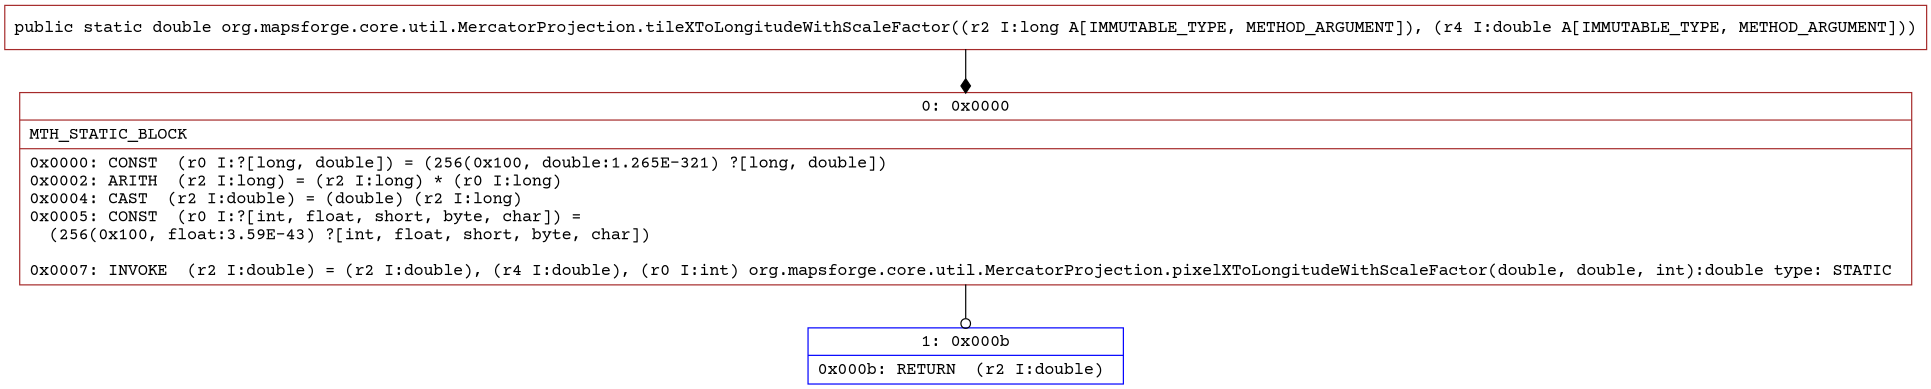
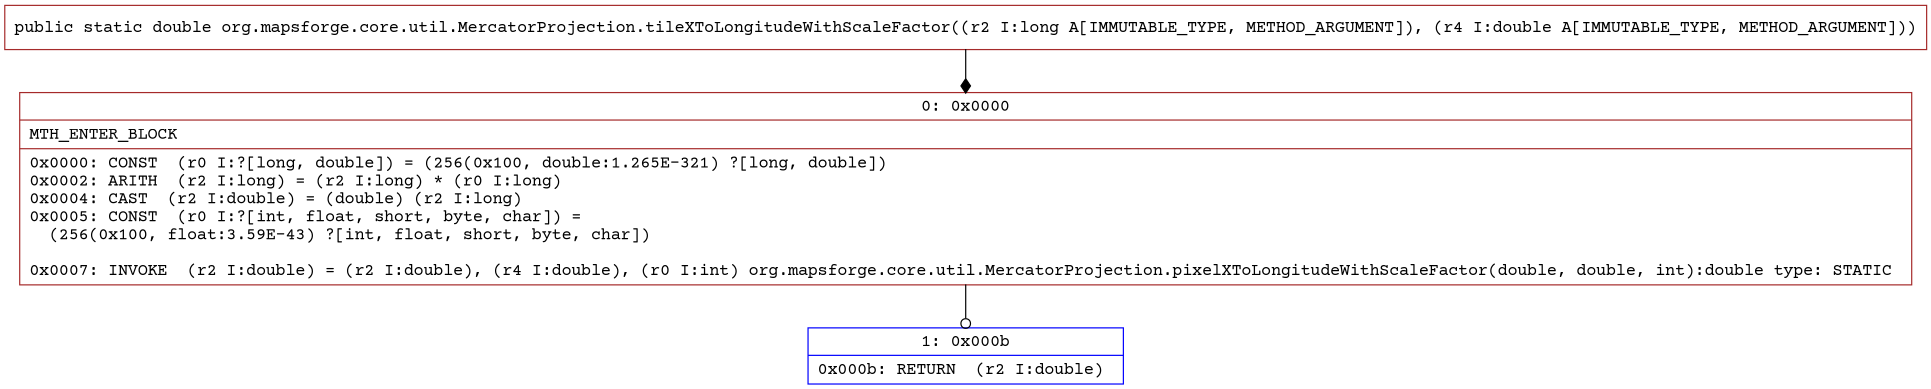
(109, 134) -> (103, 134)
